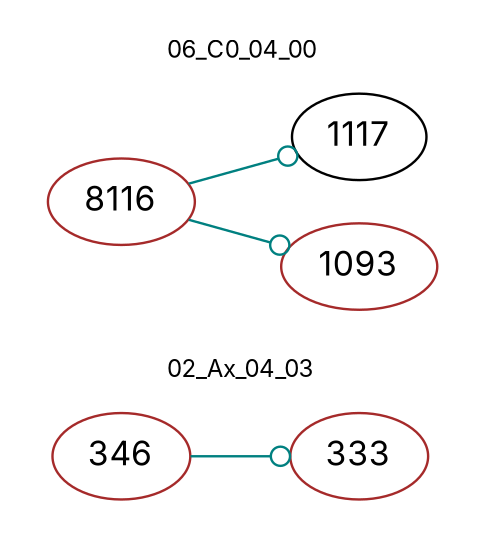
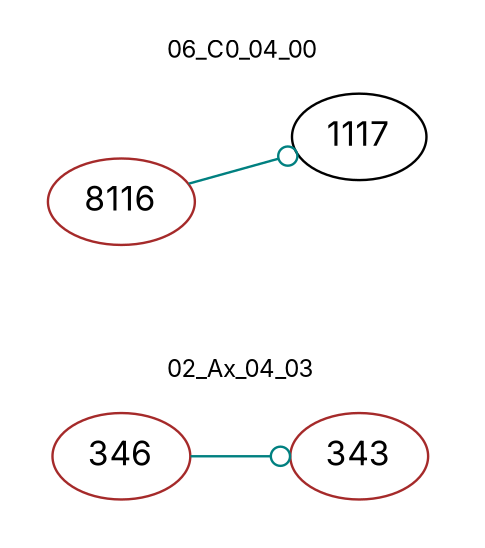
(359, 267) -> none
(359, 456) -> (359, 456)
